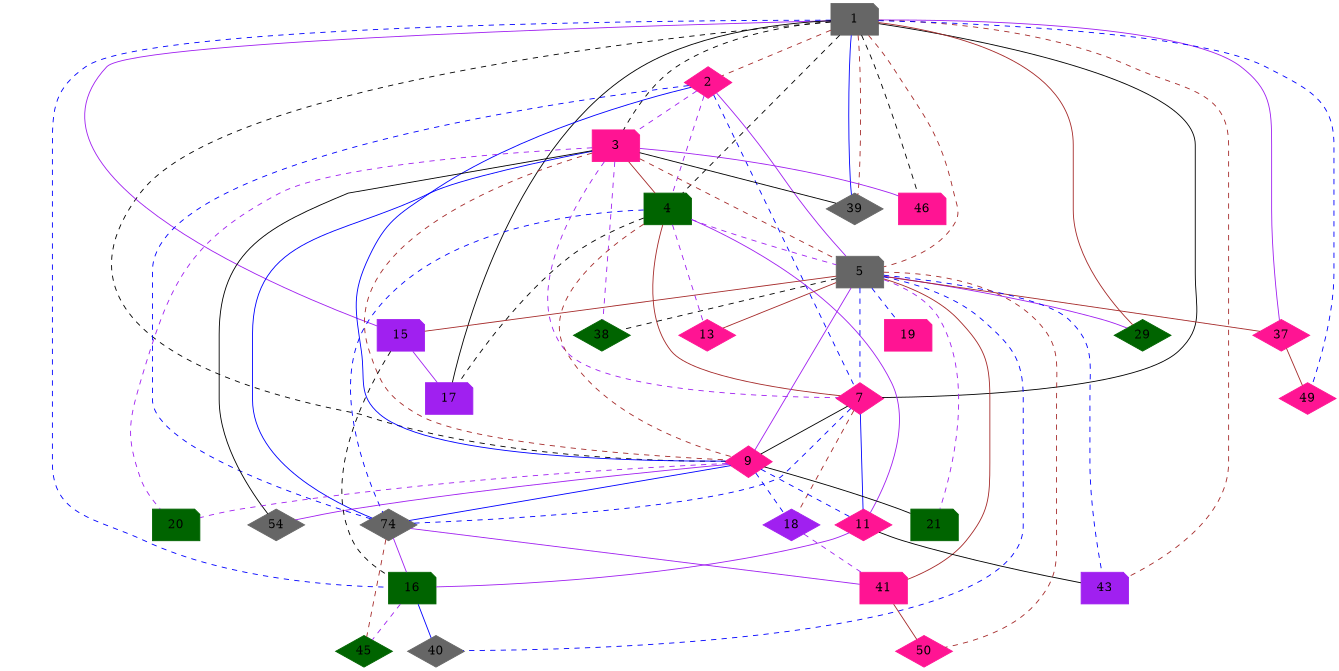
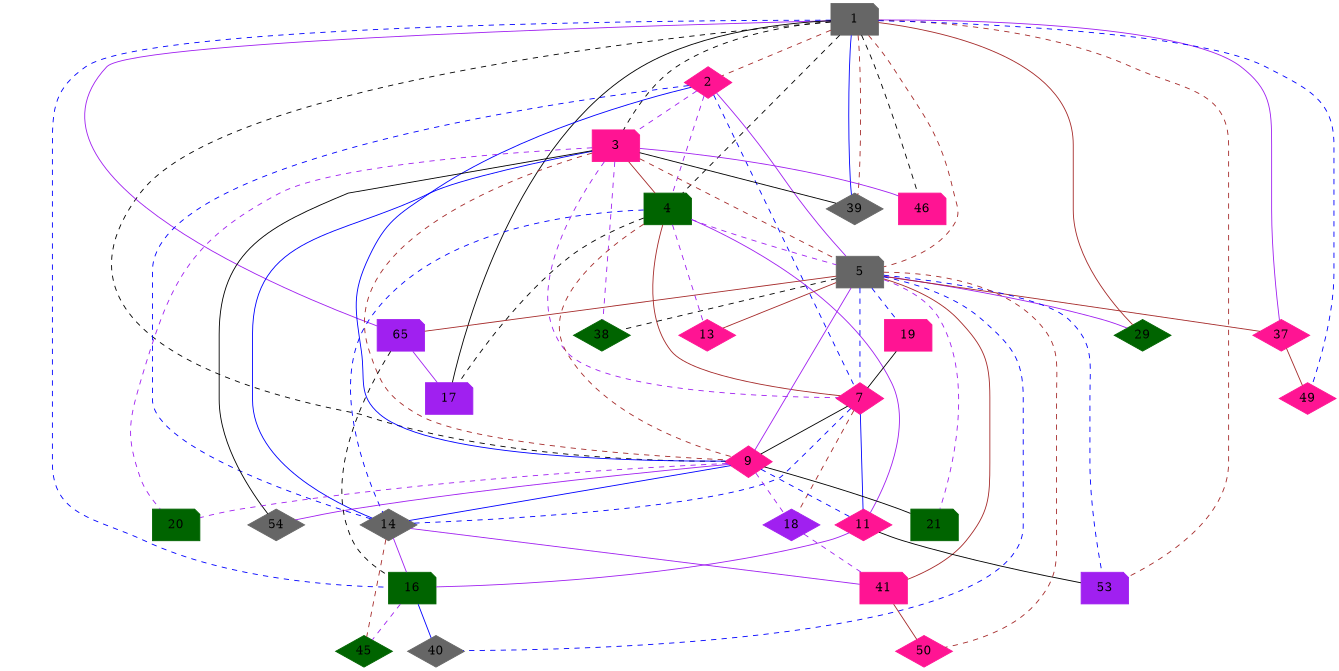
(1195, 227) -> (879, 373)
(401, 335) -> (401, 335)
(770, 493) -> (770, 493)
(389, 525) -> (389, 525)
(1105, 588) -> (1105, 588)
